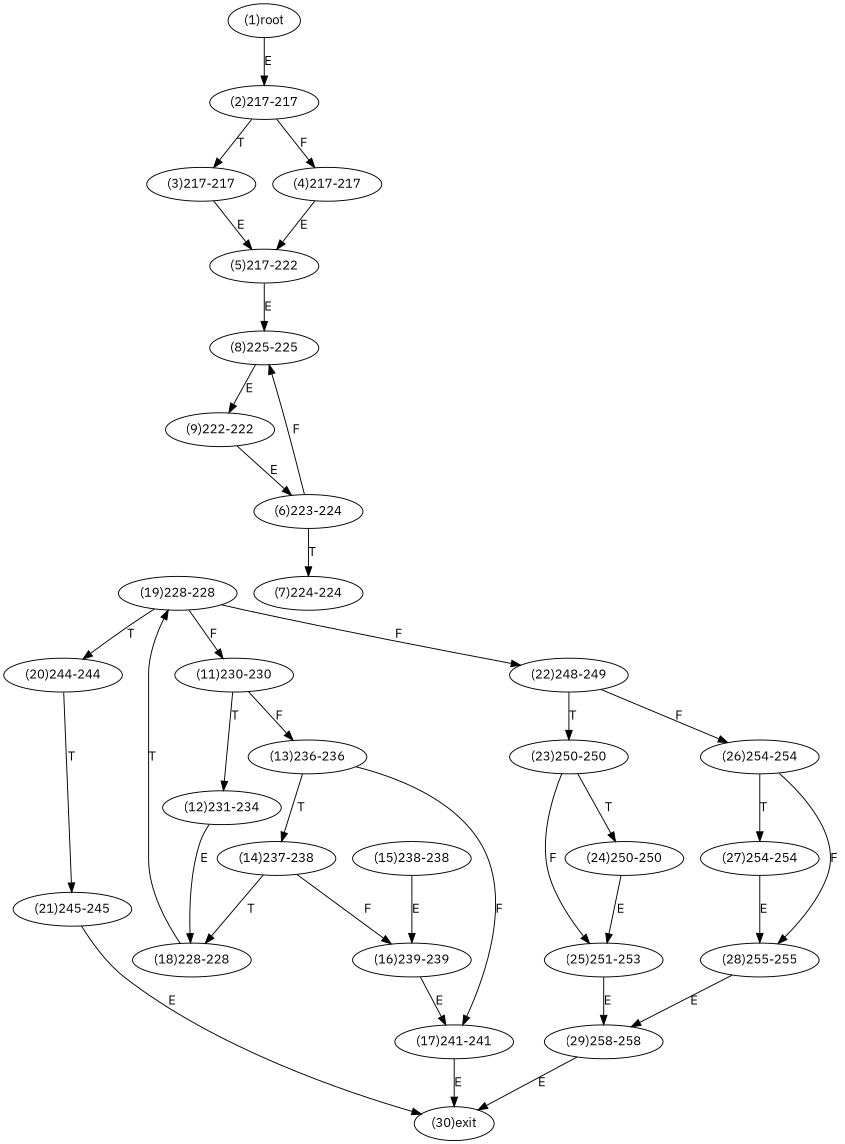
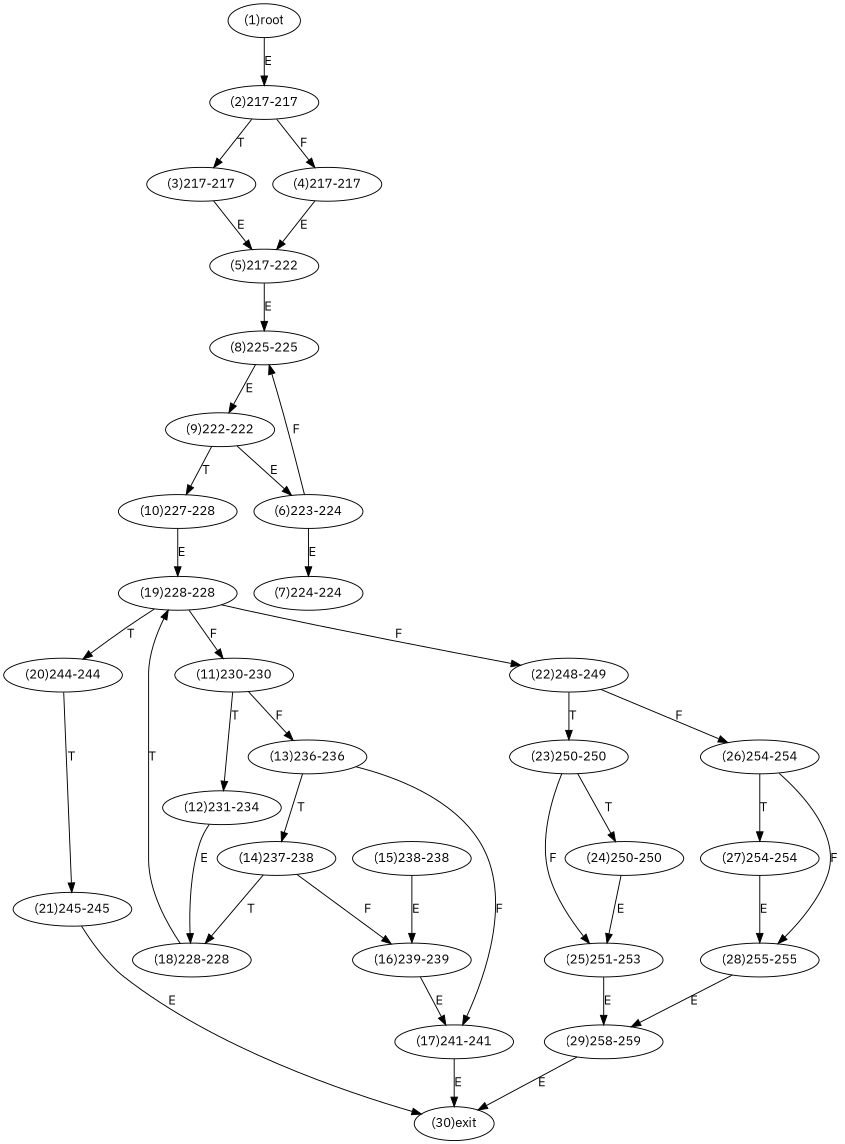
none -> (178, 512)
(313, 552) -> (313, 552)
(604, 1042) -> (604, 1042)
